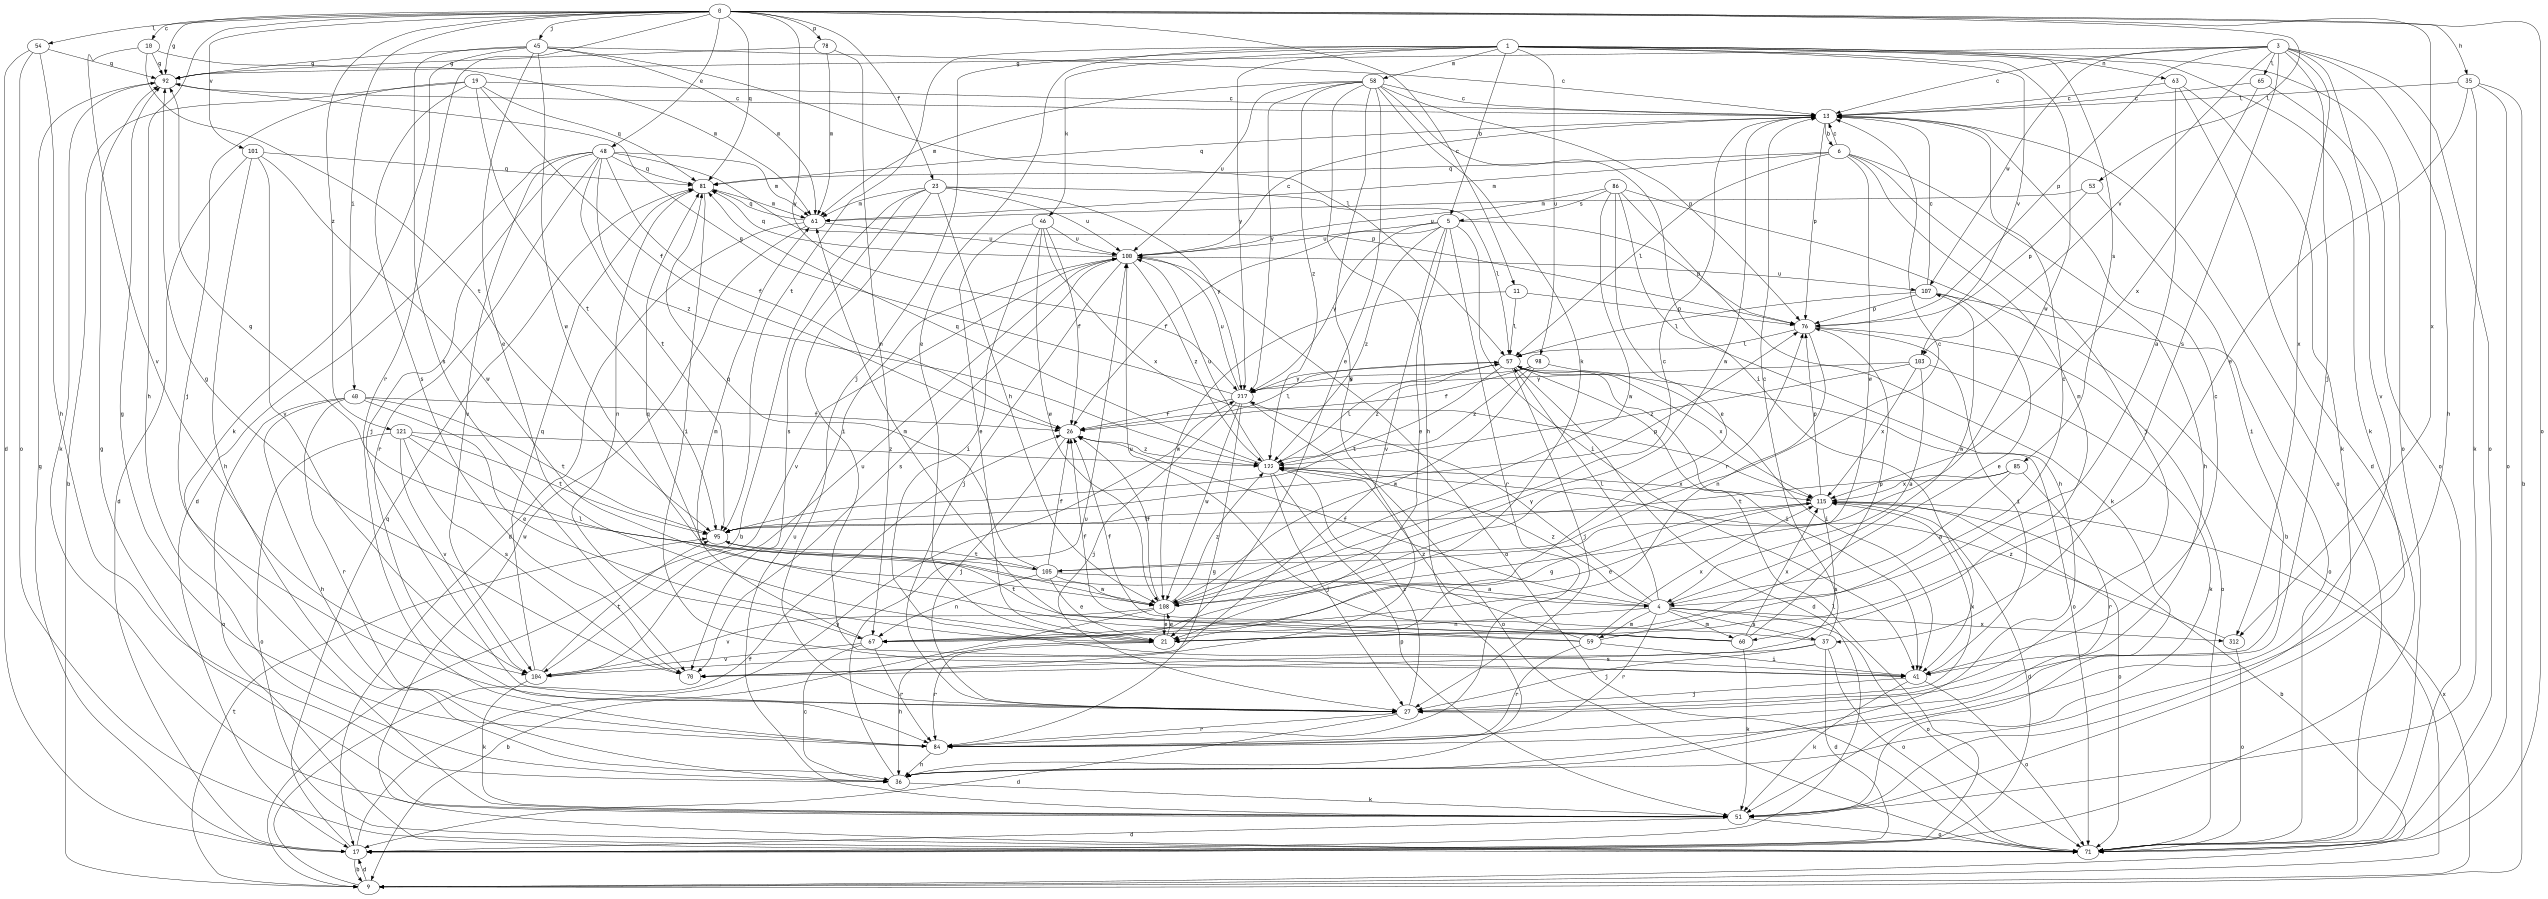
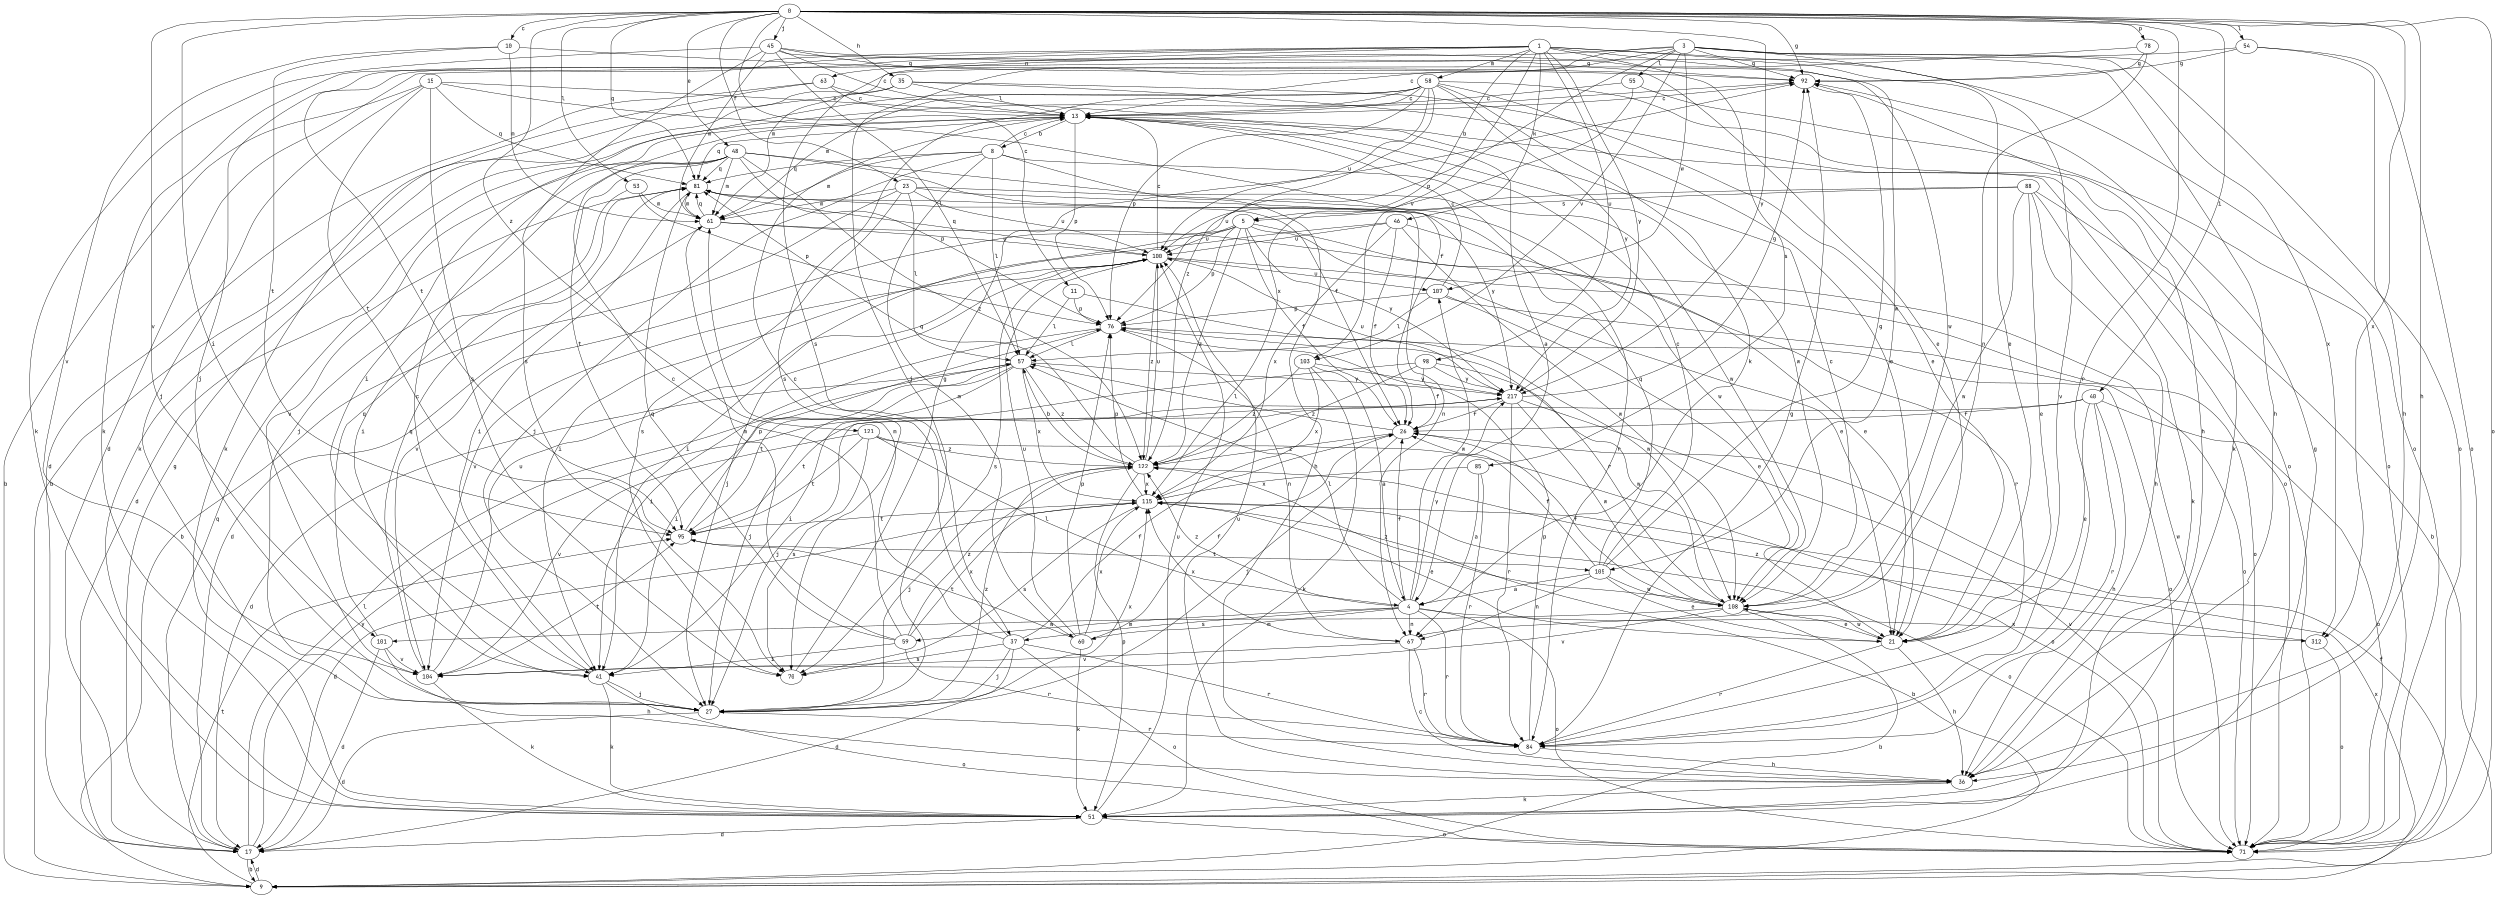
(475, 81) -> (431, 81)
(2261, 81) -> (1632, 81)
(1839, 151) -> (992, 151)
(1616, 186) -> (2028, 186)
(1010, 397) -> (1720, 397)
none -> (1460, 397)
(1349, 414) -> (1049, 414)
(1941, 449) -> none
(701, 482) -> (889, 433)
(1402, 521) -> none
(632, 522) -> (1093, 621)
(1214, 572) -> (1509, 572)
(1552, 572) -> (1193, 572)
(1493, 580) -> (1479, 599)
(1503, 625) -> (2070, 625)
(1155, 658) -> (182, 157)
none -> (1269, 698)
